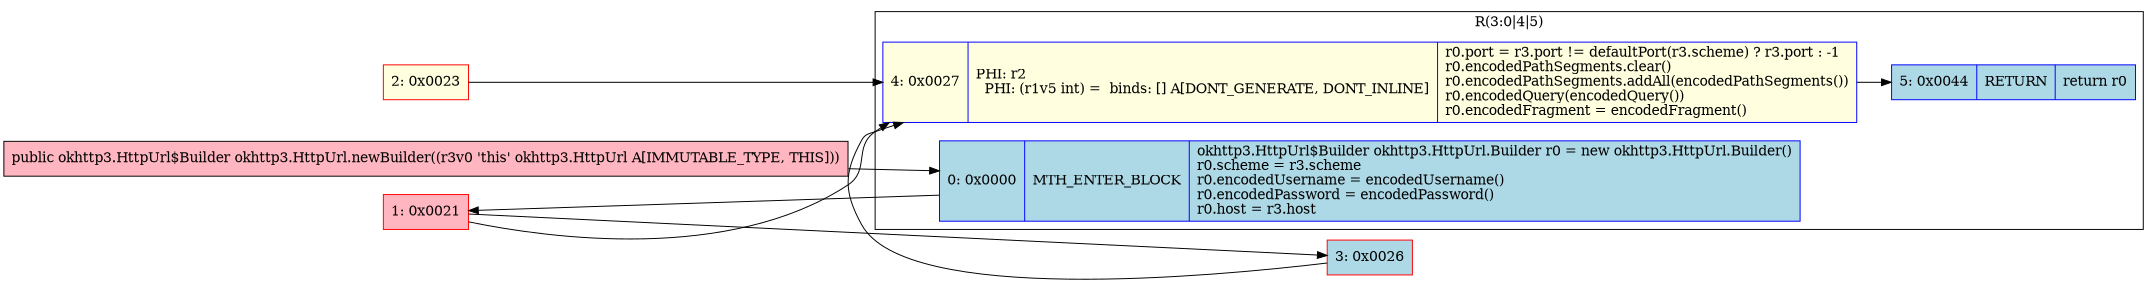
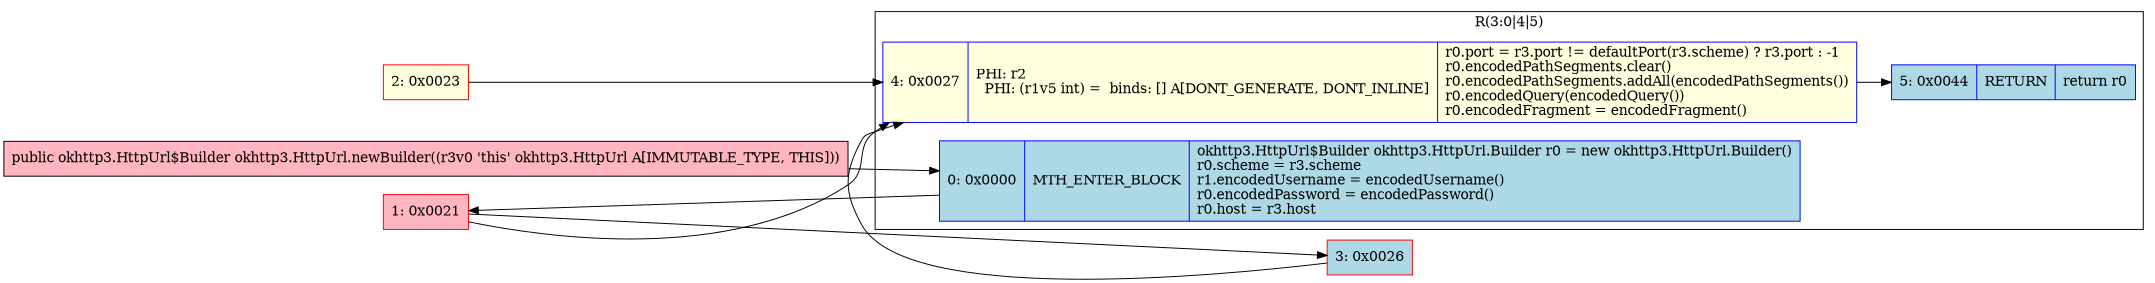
(1351, 181) -> (1351, 181)
